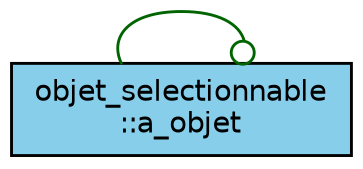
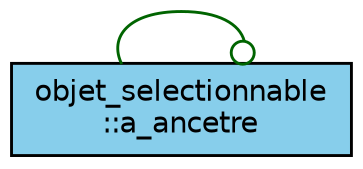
(181, 109) -> (181, 109)
